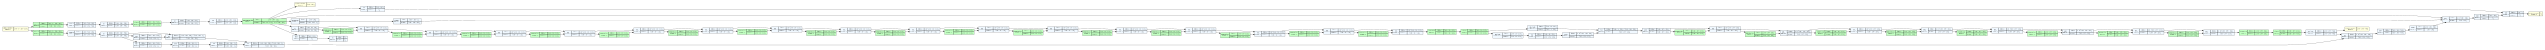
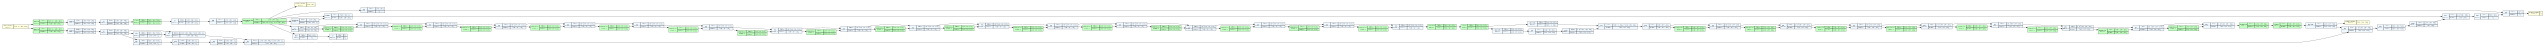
(1361, 15) -> (302, 17)
